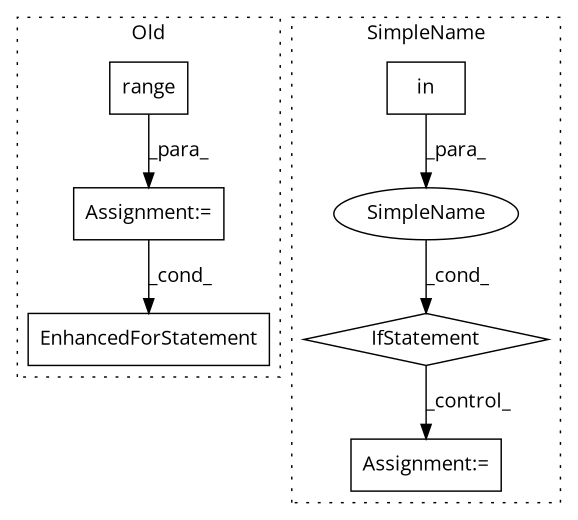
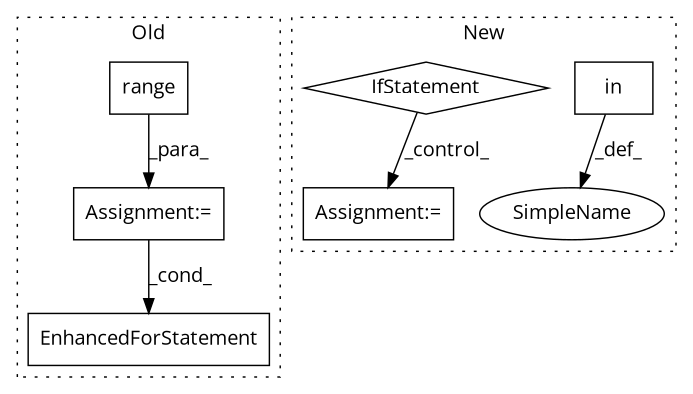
(426, 34) -> (484, 34)
(456, 151) -> (619, 151)
(426, 269) -> none
